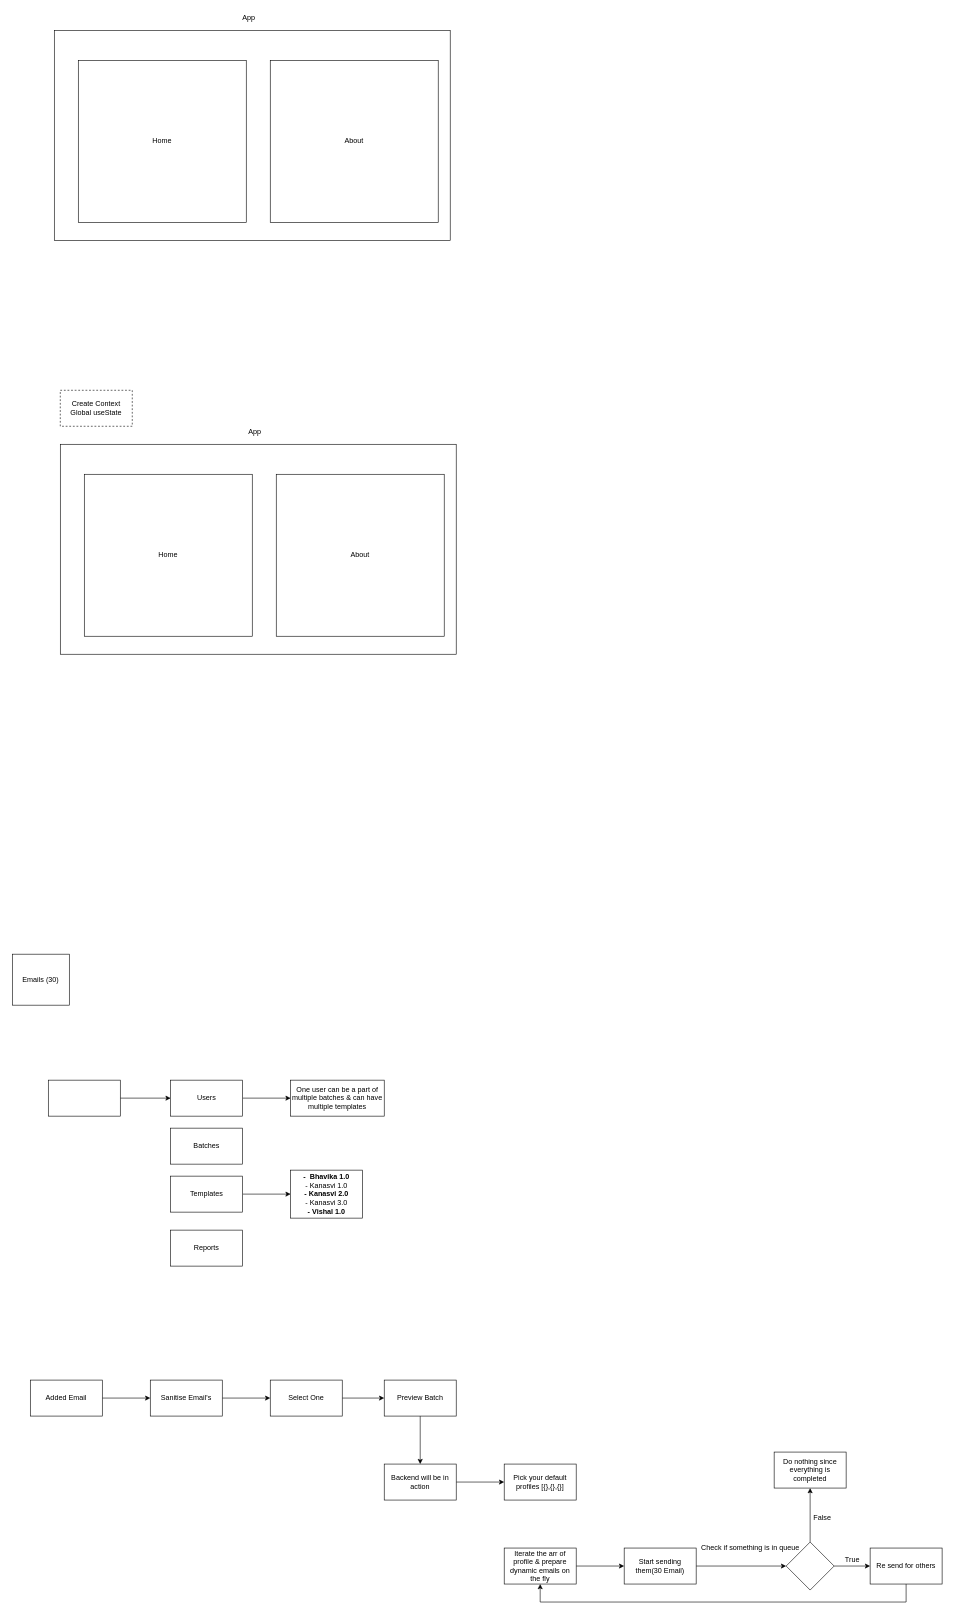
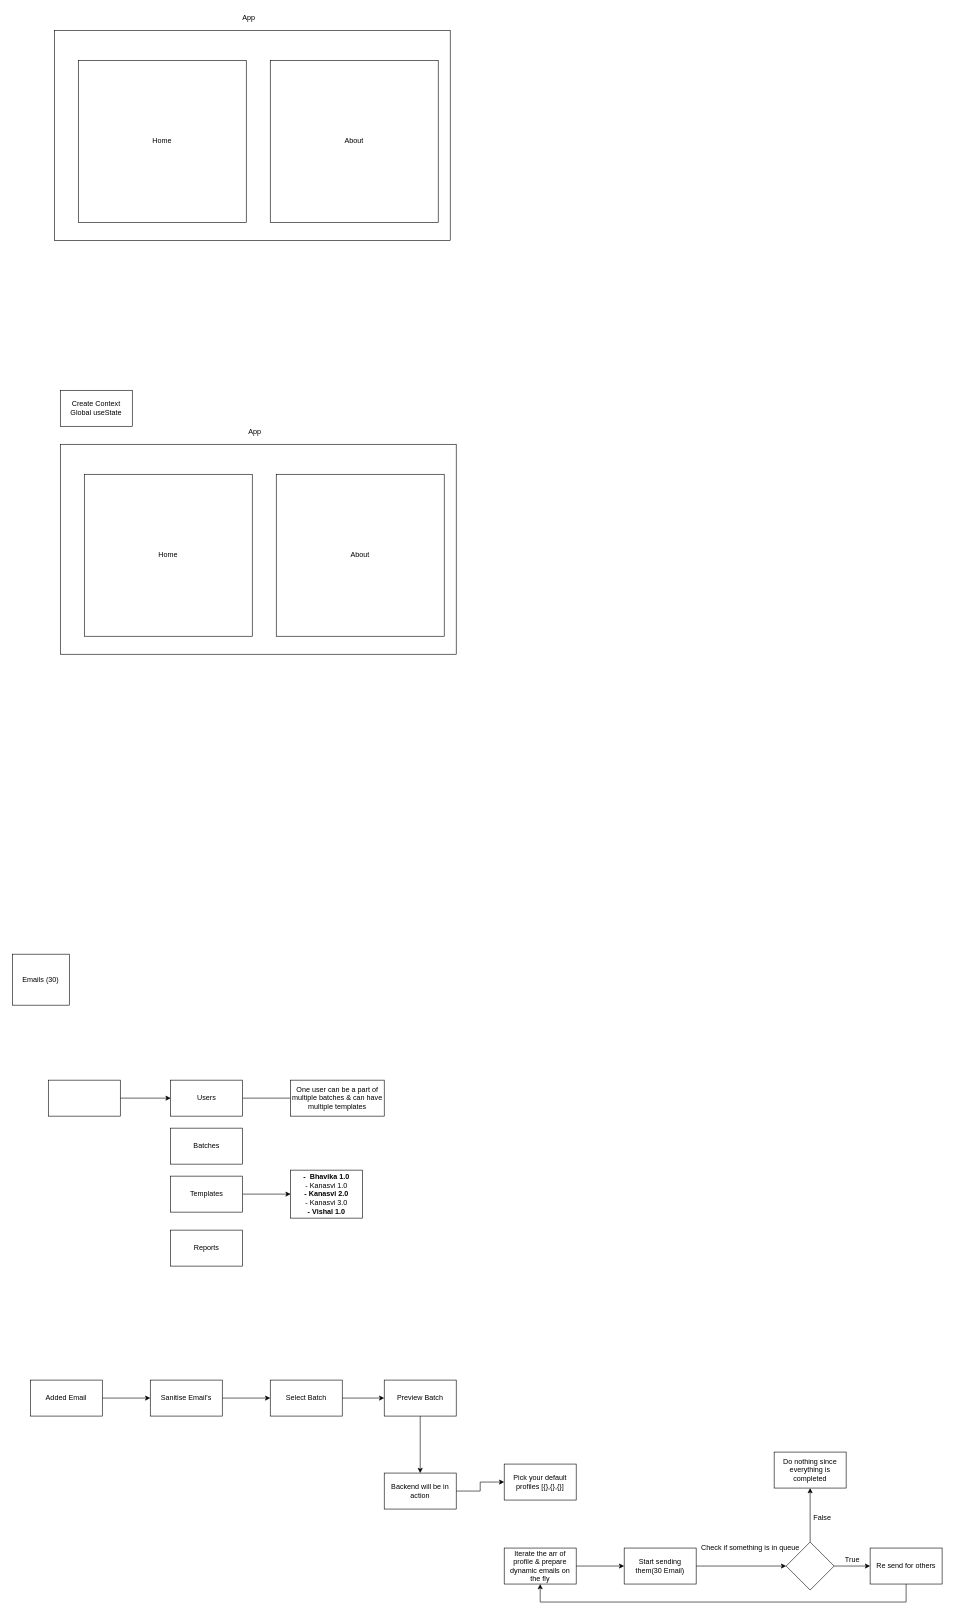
(96, 408) -> (96, 408)
(285, 1098) -> (287, 1098)
(306, 1398) -> (306, 1398)
(420, 1482) -> (420, 1491)
